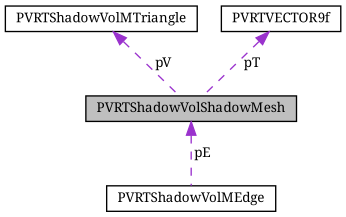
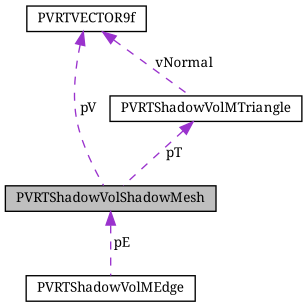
(162, 64) -> (173, 154)
(251, 64) -> (87, 109)
none -> (152, 68)
